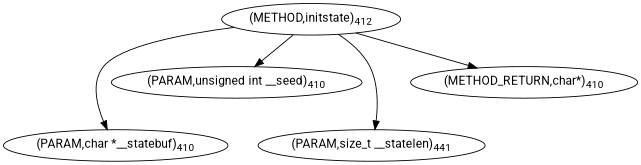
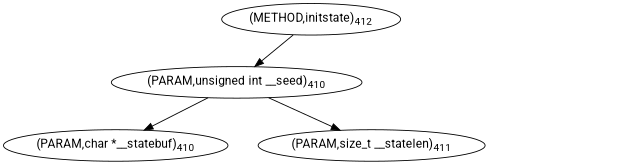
(138, 47) -> (180, 112)
(372, 71) -> (300, 112)
(524, 82) -> none
(443, 144) -> (443, 144)
